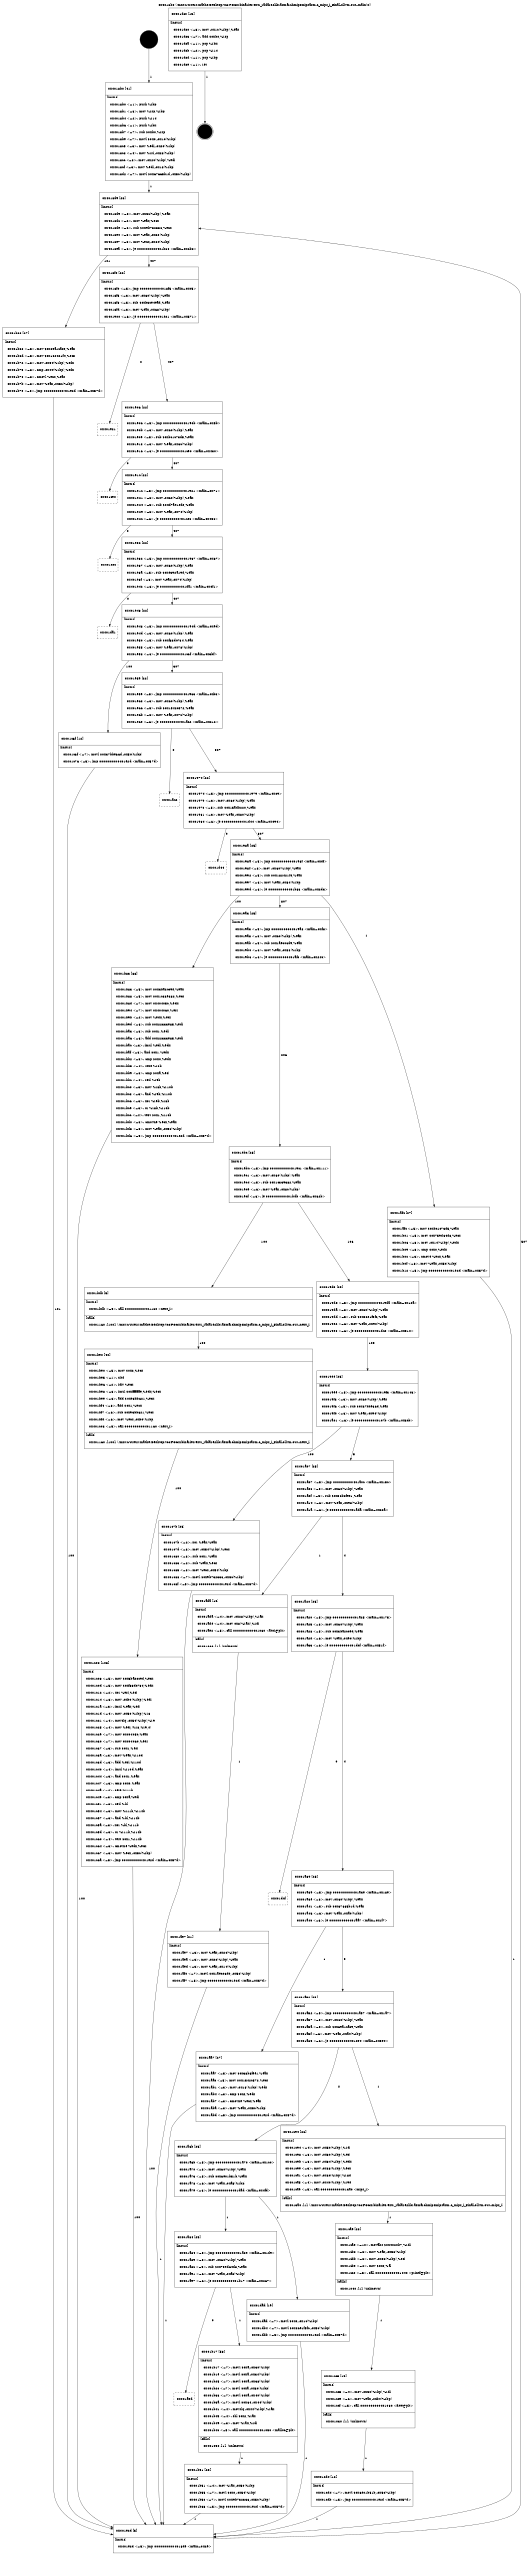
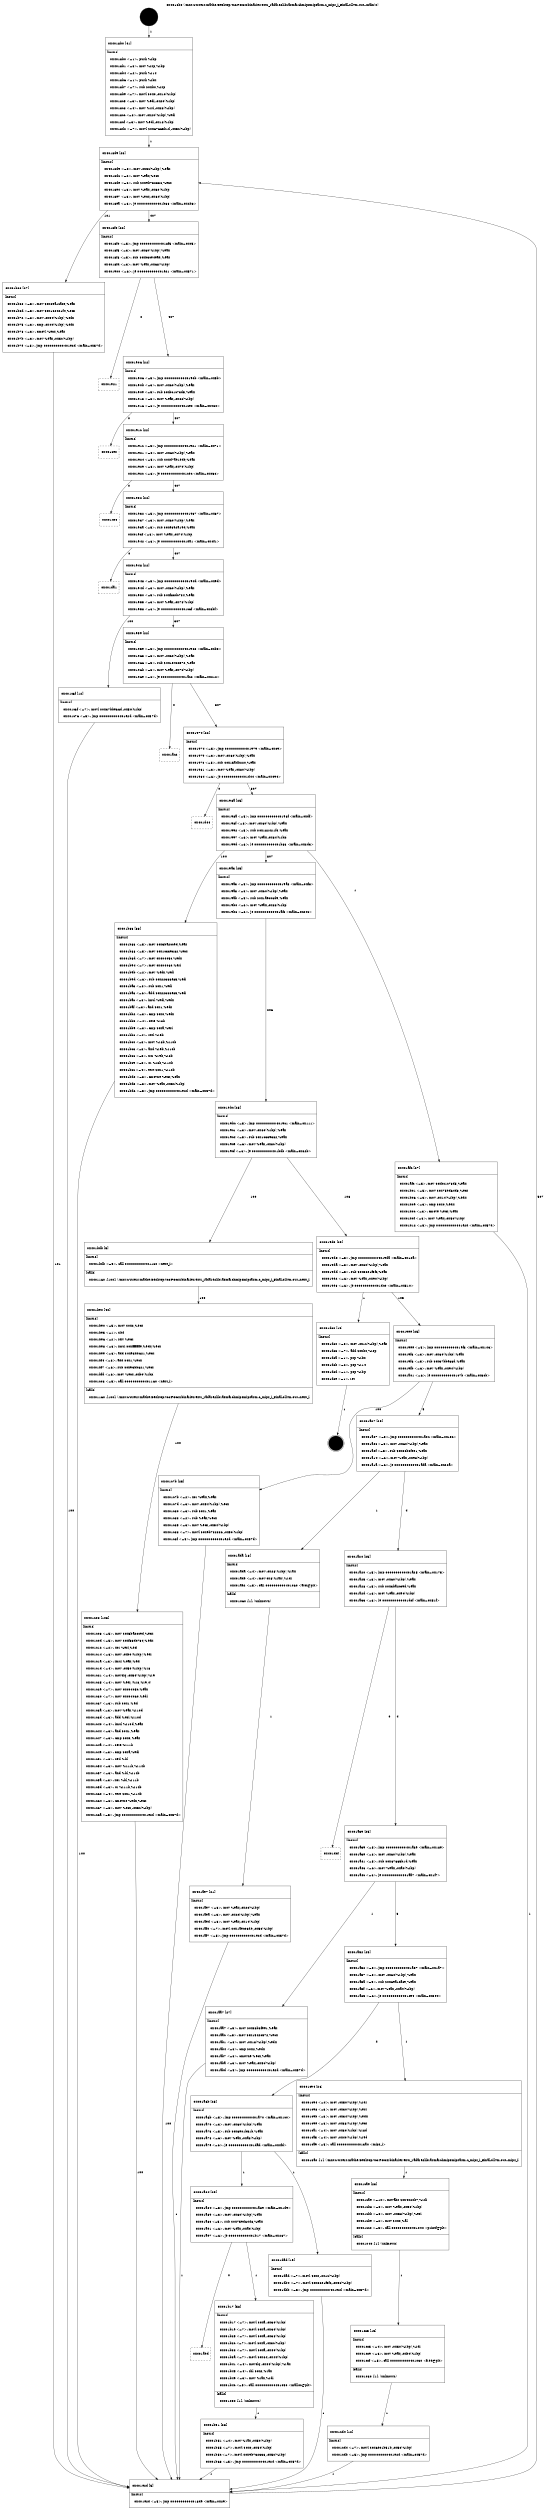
none -> (361, 1306)
